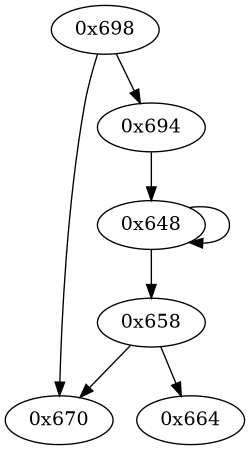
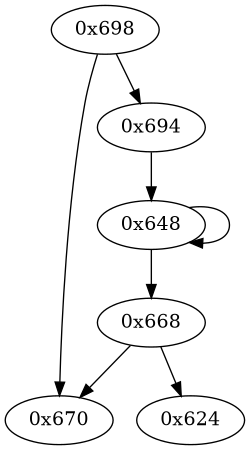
(151, 323) -> (151, 323)
(191, 420) -> (191, 420)
